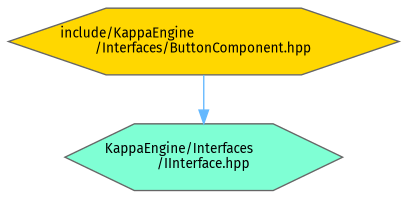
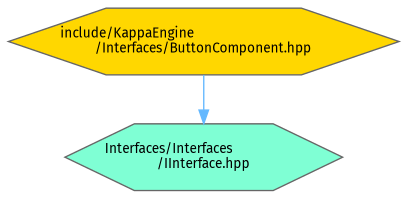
(204, 157) -> (204, 157)
